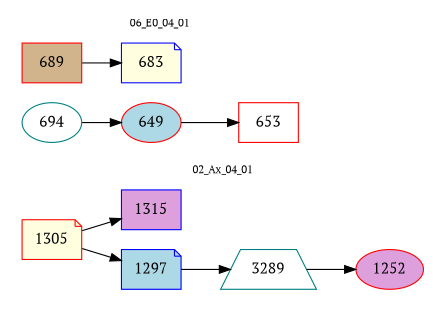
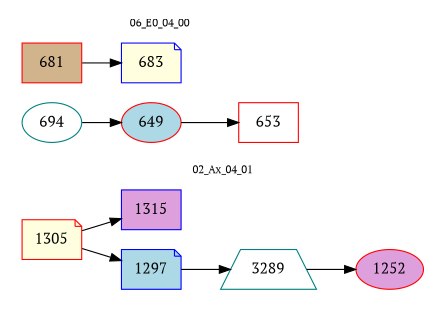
(160, 24) -> (160, 24)
(52, 63) -> (52, 63)
